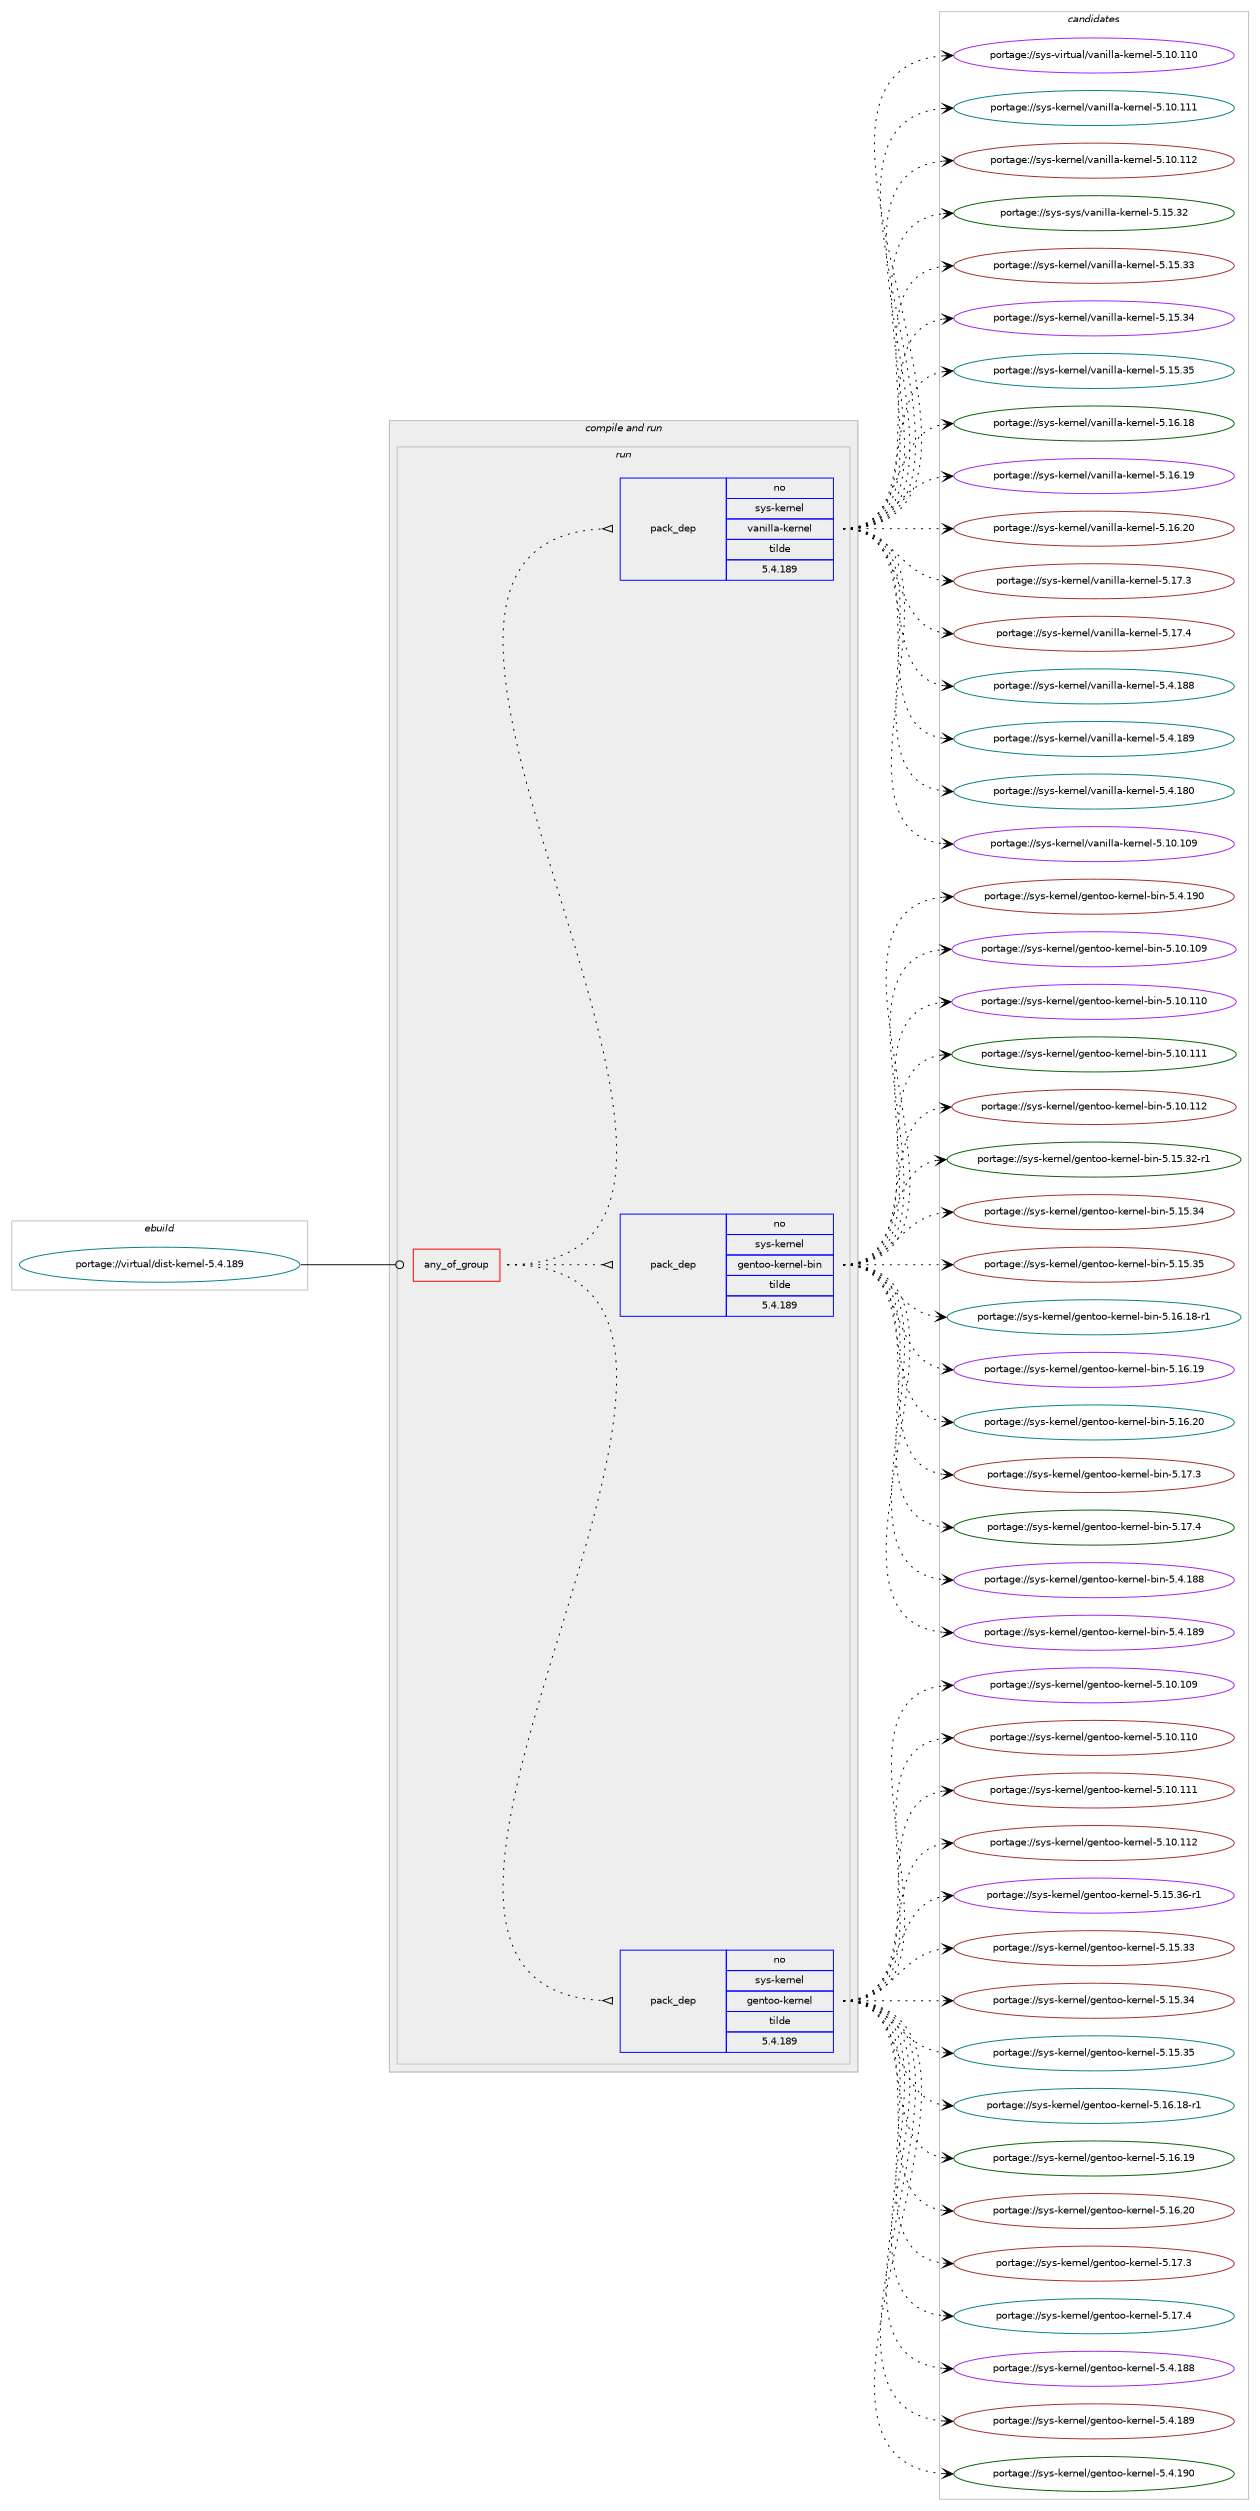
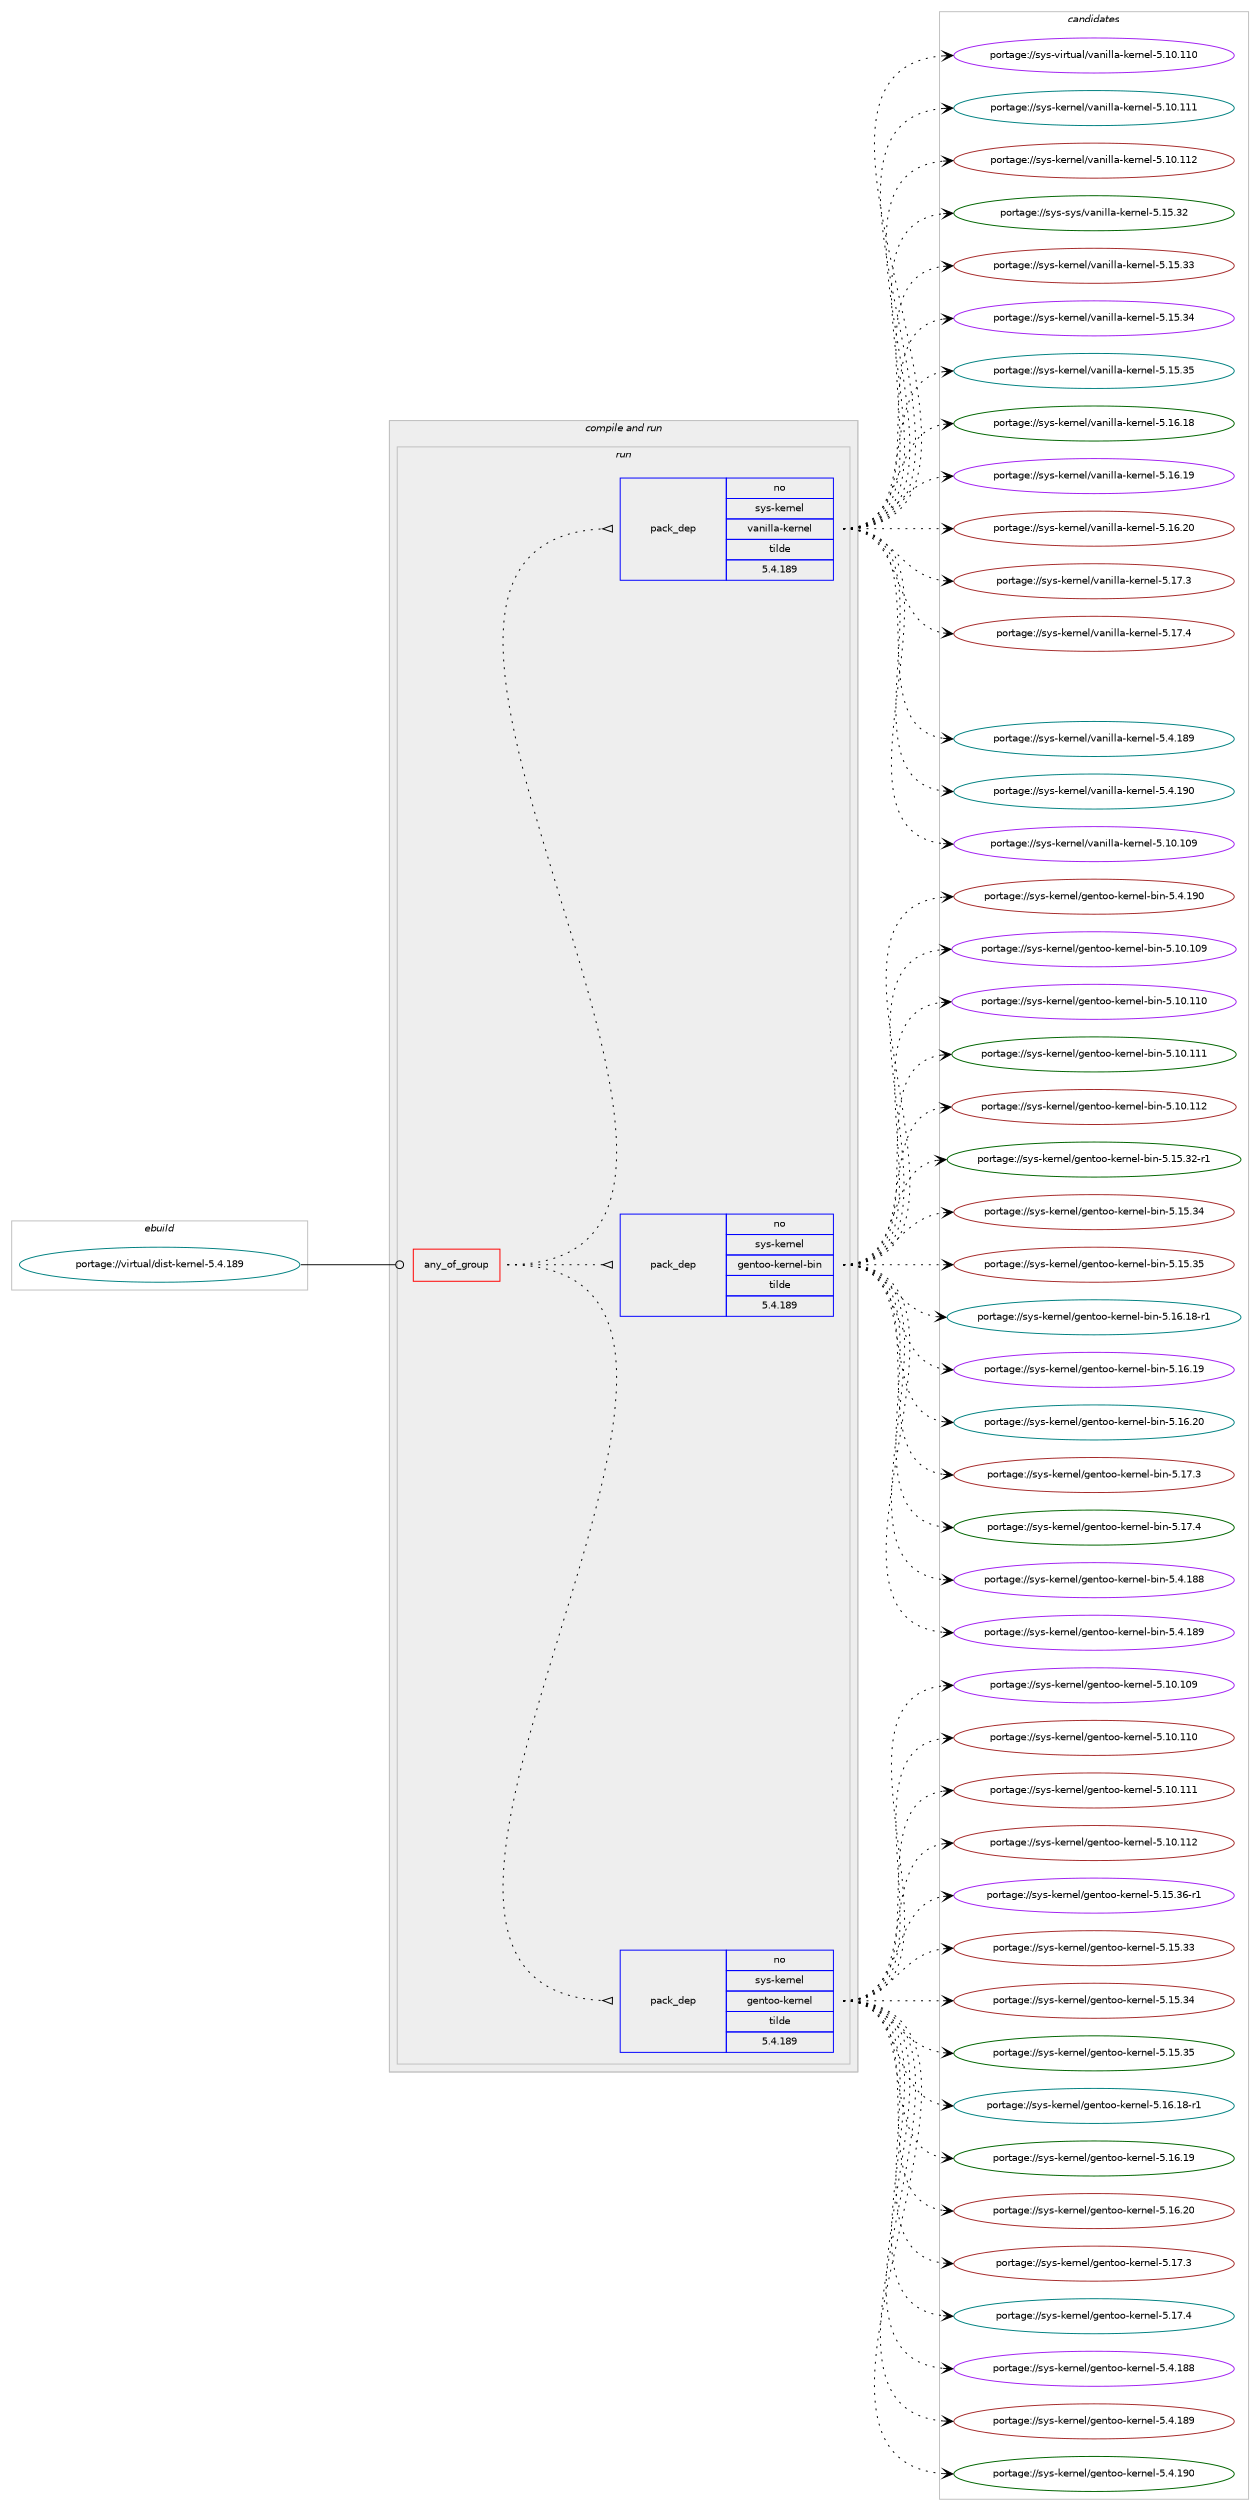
(1094, 686) -> none
(1094, 792) -> (1094, 792)
(1094, 2053) -> (1094, 2053)
